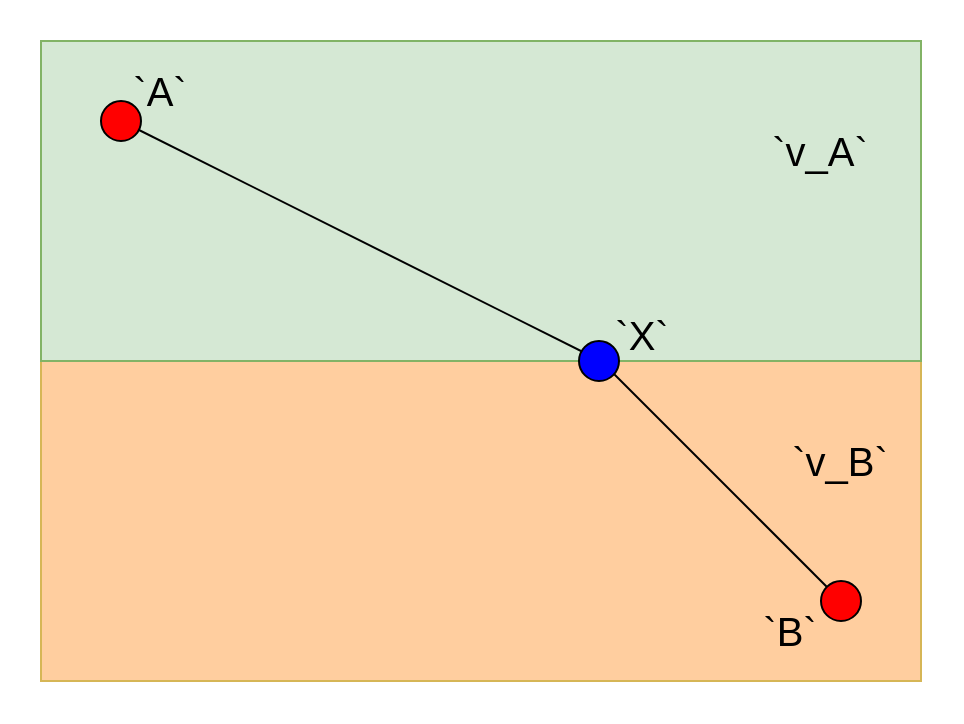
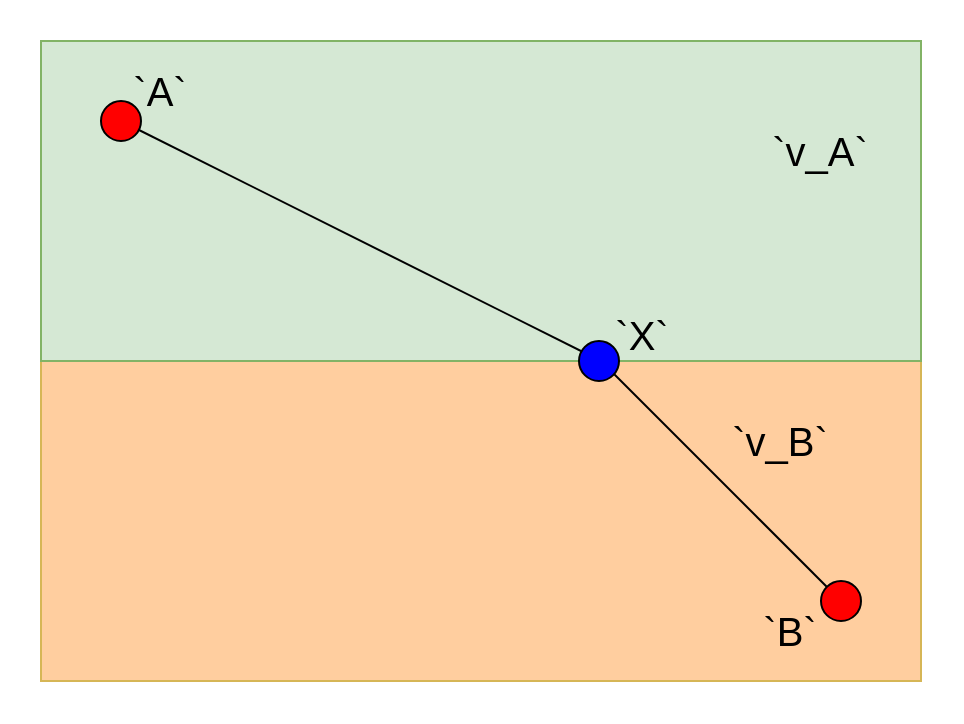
(841, 461) -> (781, 441)
